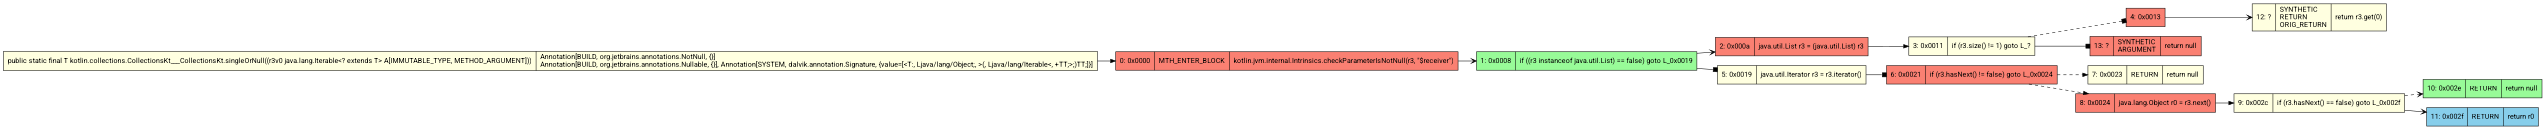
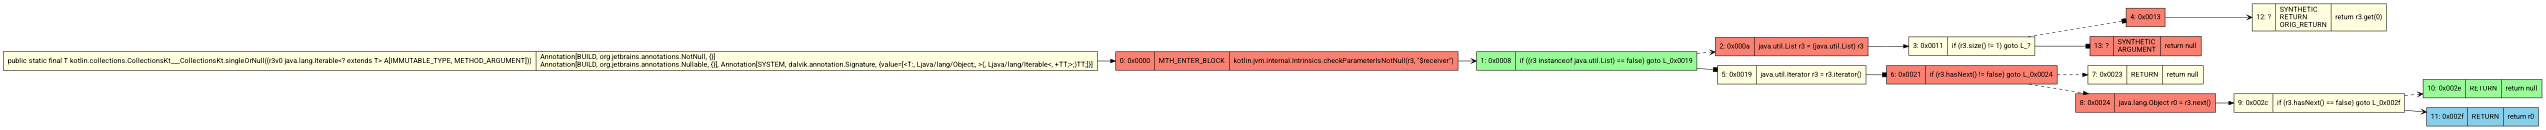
(1703, 53) -> (1703, 53)
